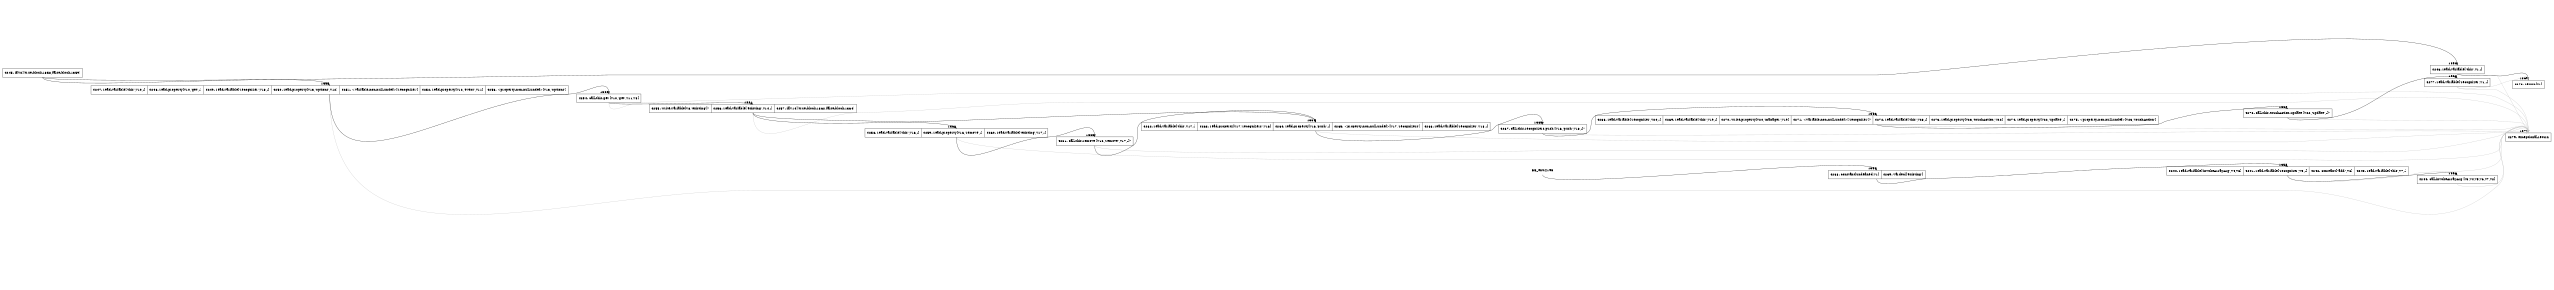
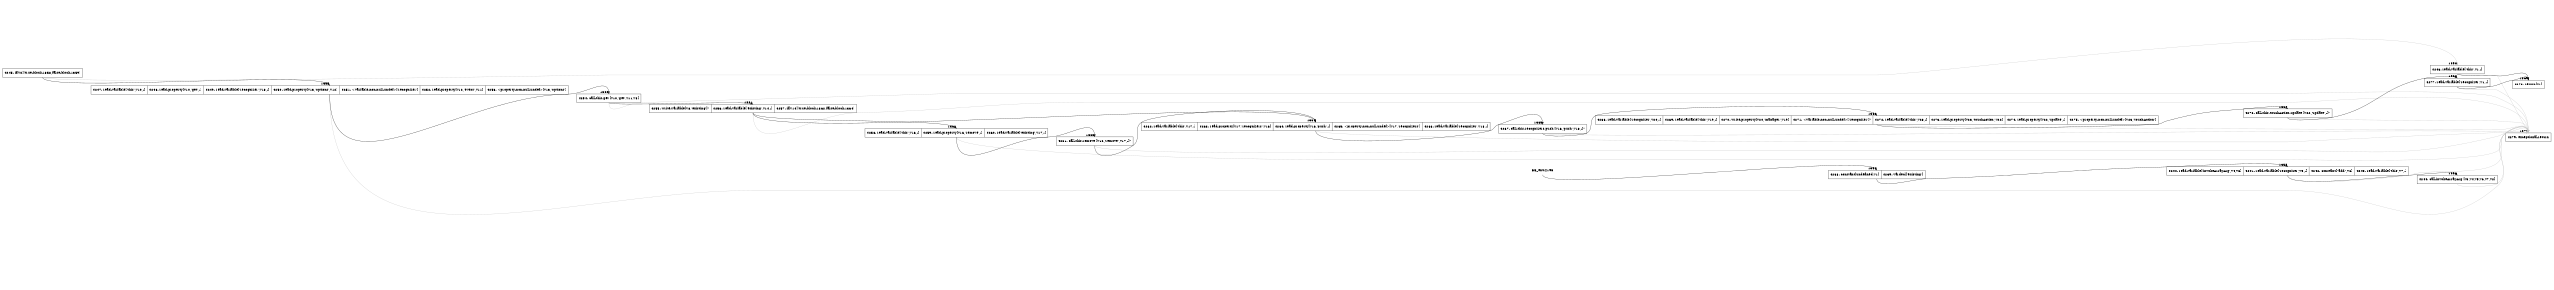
(1253, 75) -> (1253, 75)
(2493, 86) -> (2493, 86)
